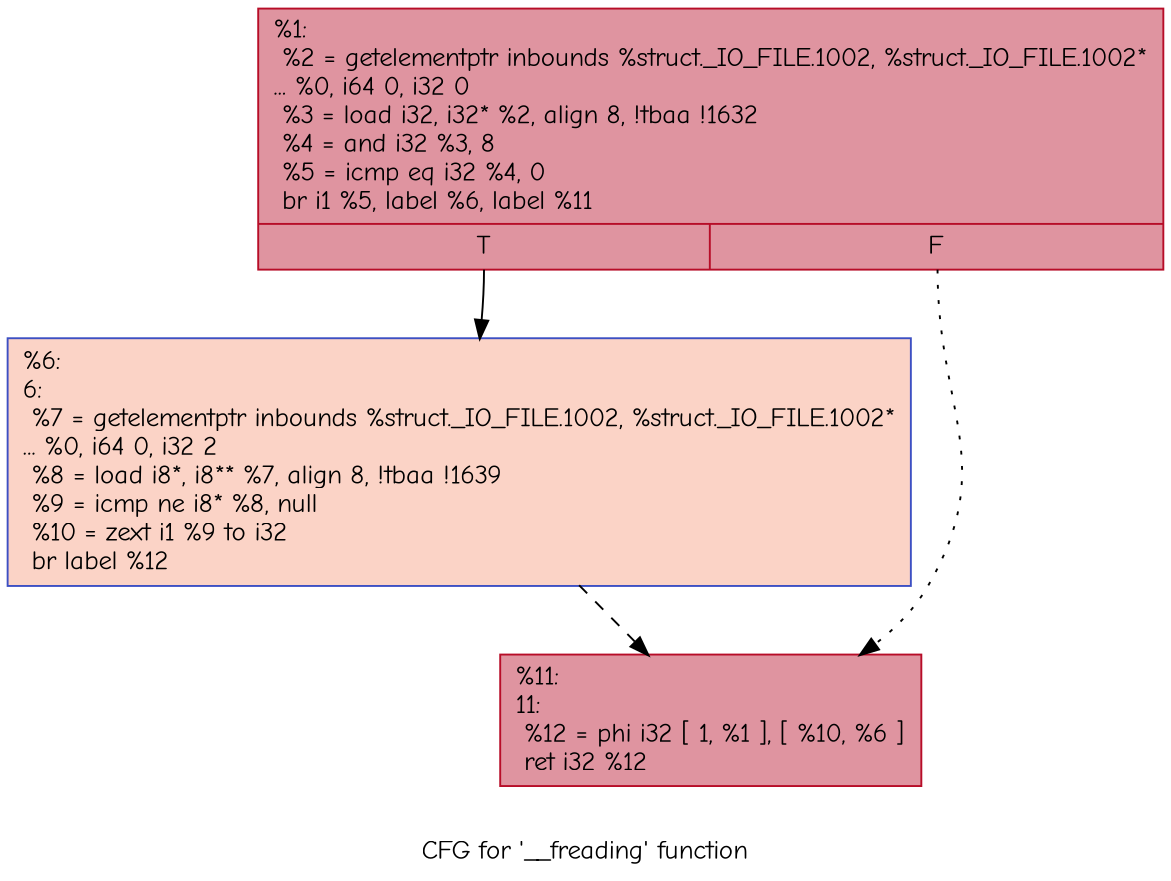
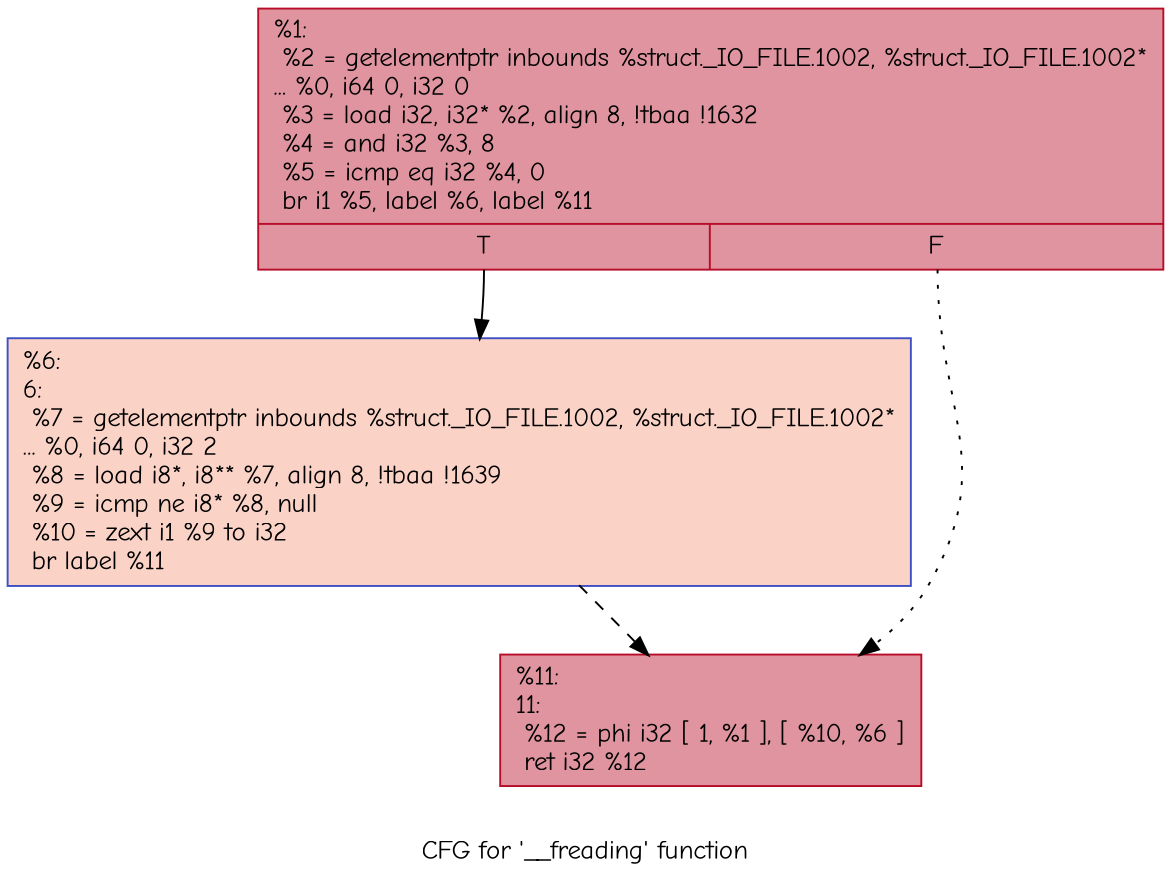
(96, 561) -> (94, 561)
